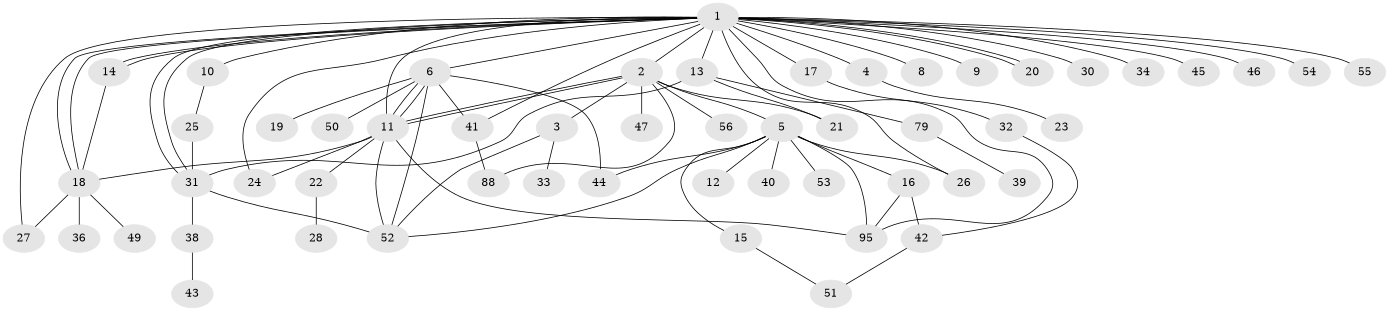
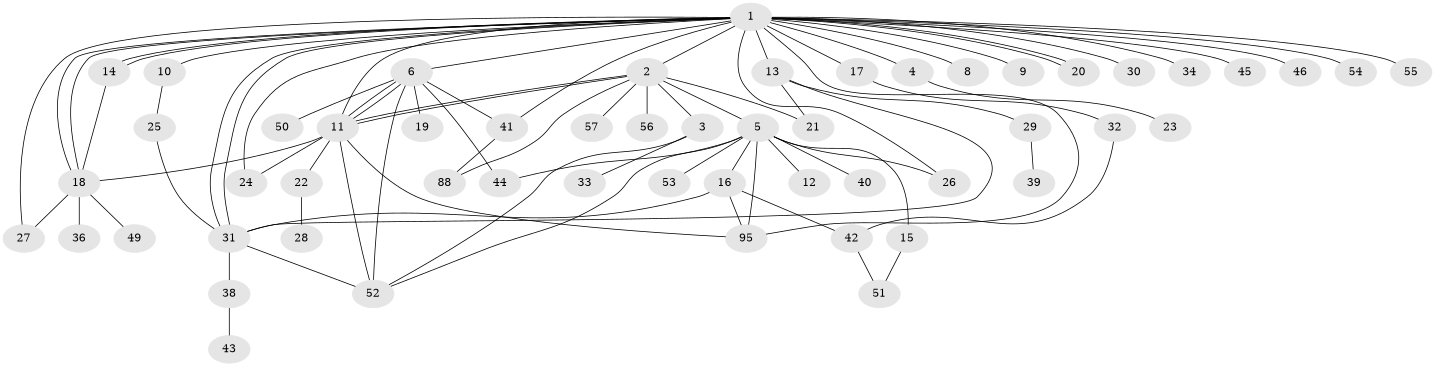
(642, 128) -> (592, 128)
(922, 128) -> (1030, 128)
none -> (456, 215)
